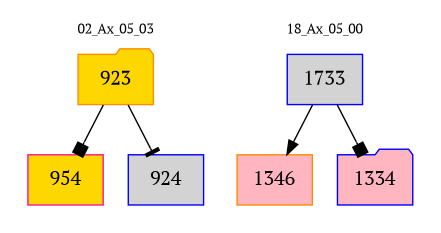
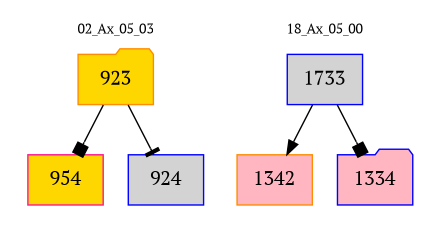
(275, 180) -> (275, 180)
